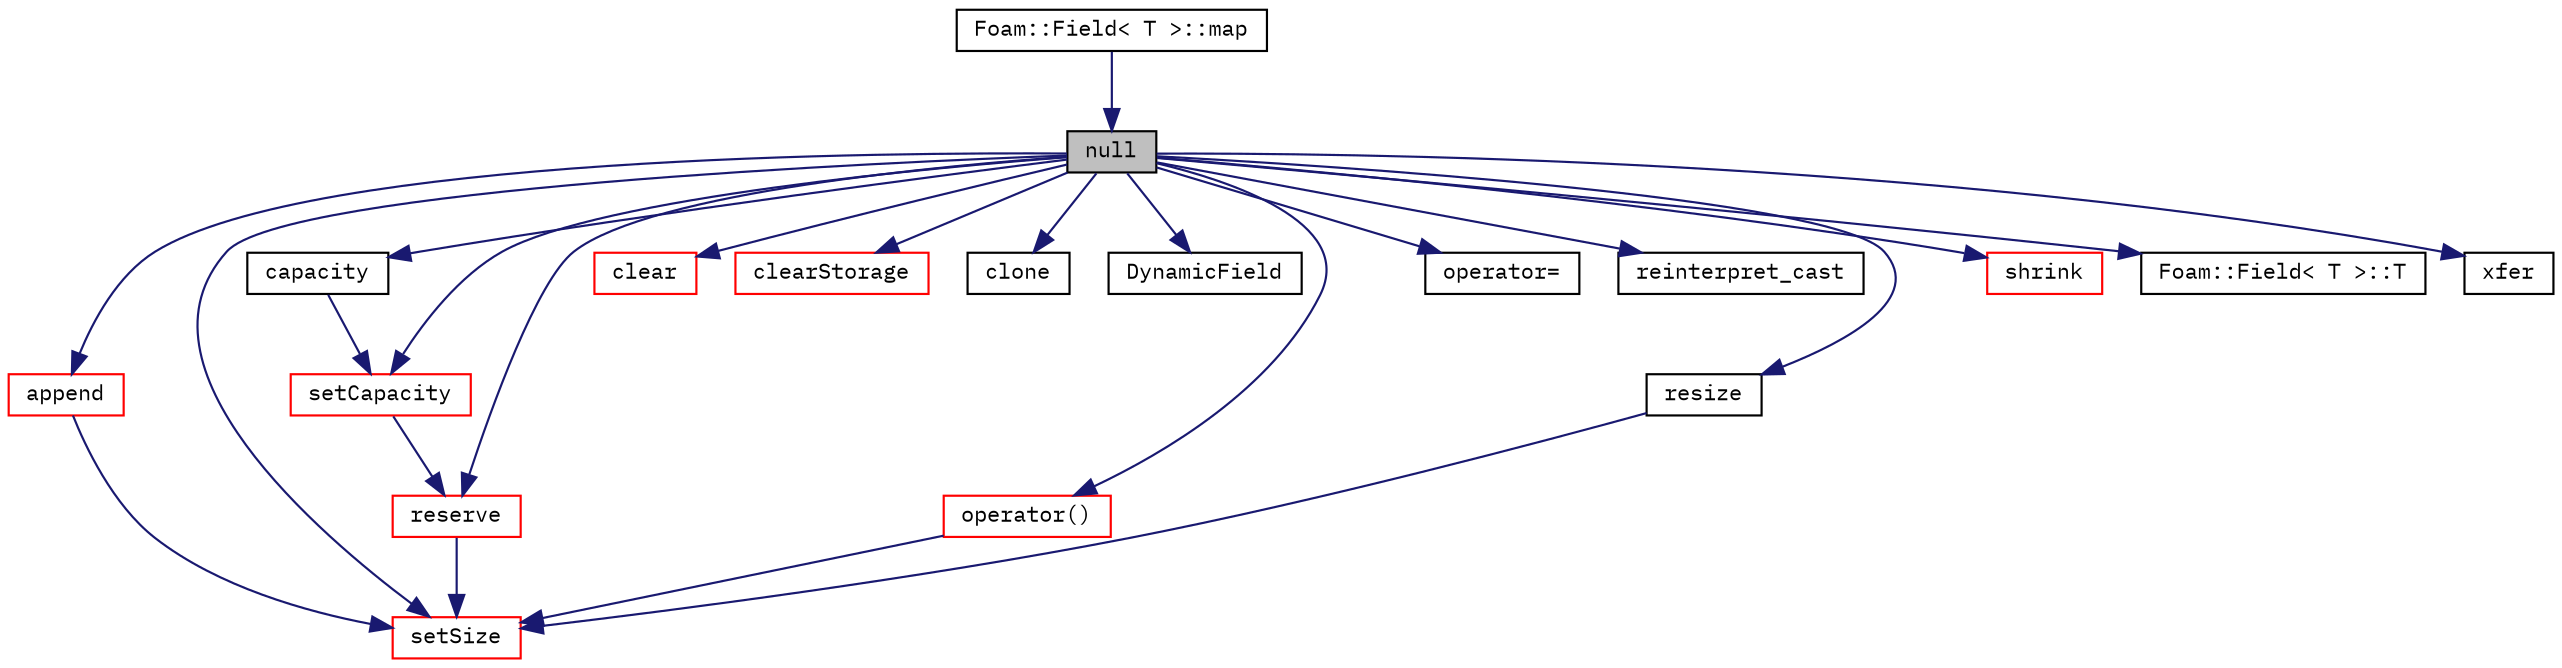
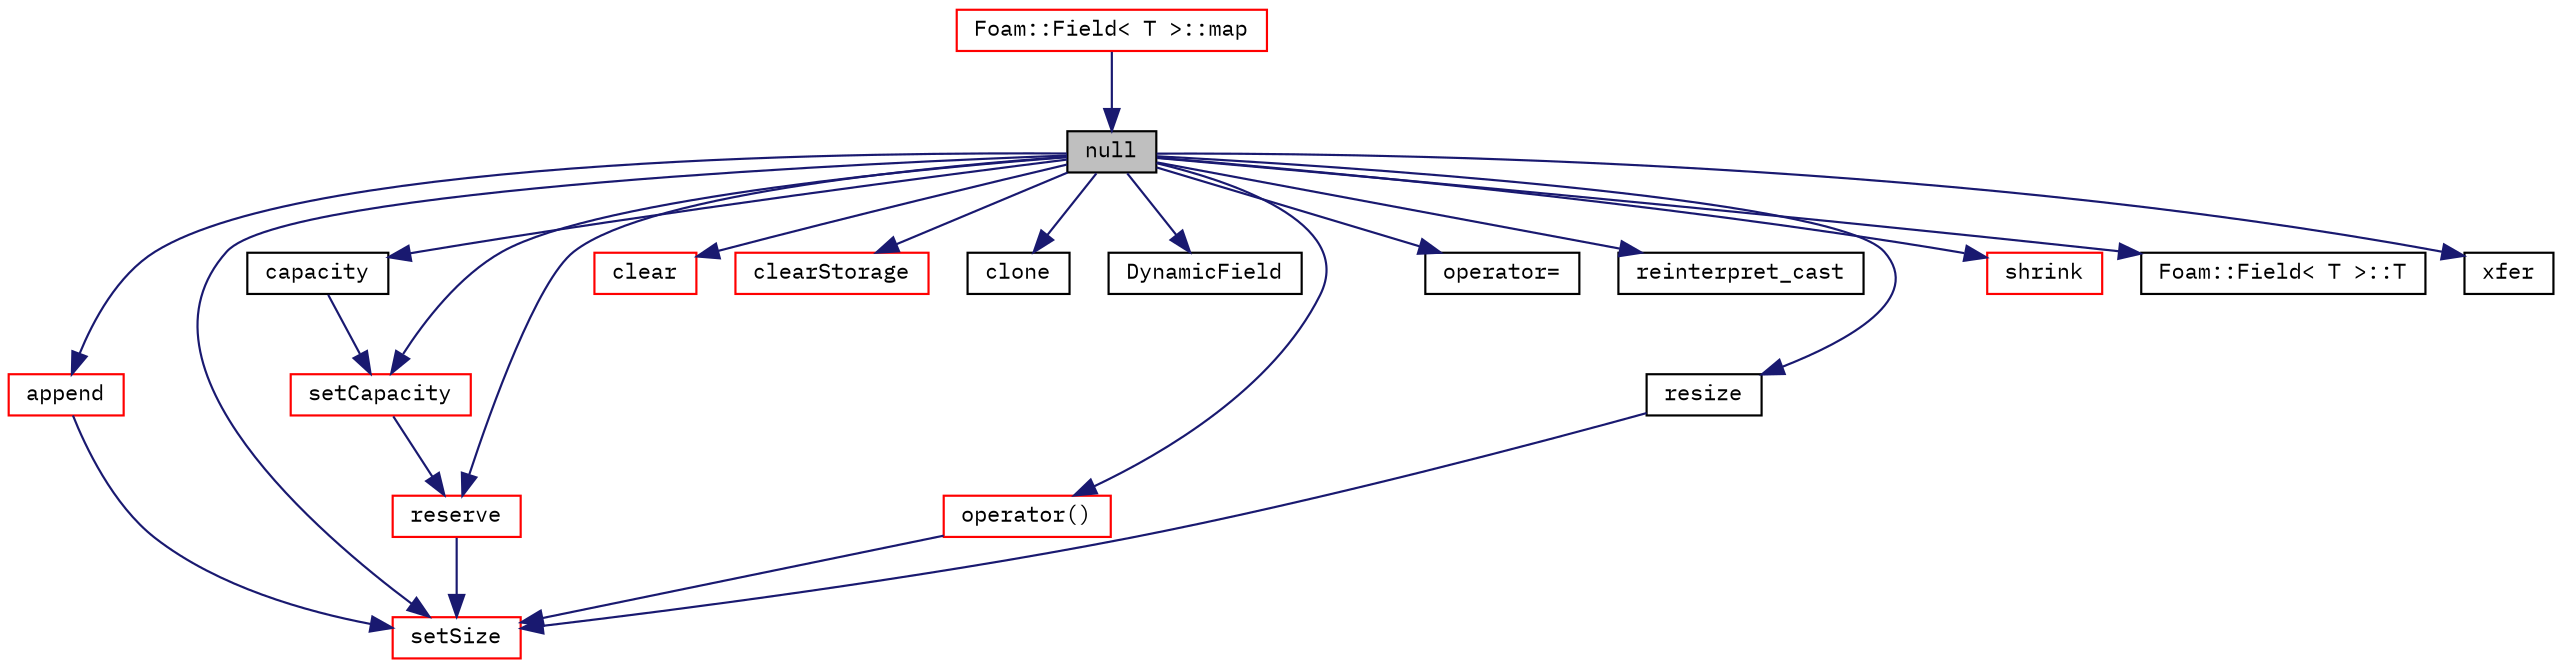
(1112, 30) -> (1112, 30)
